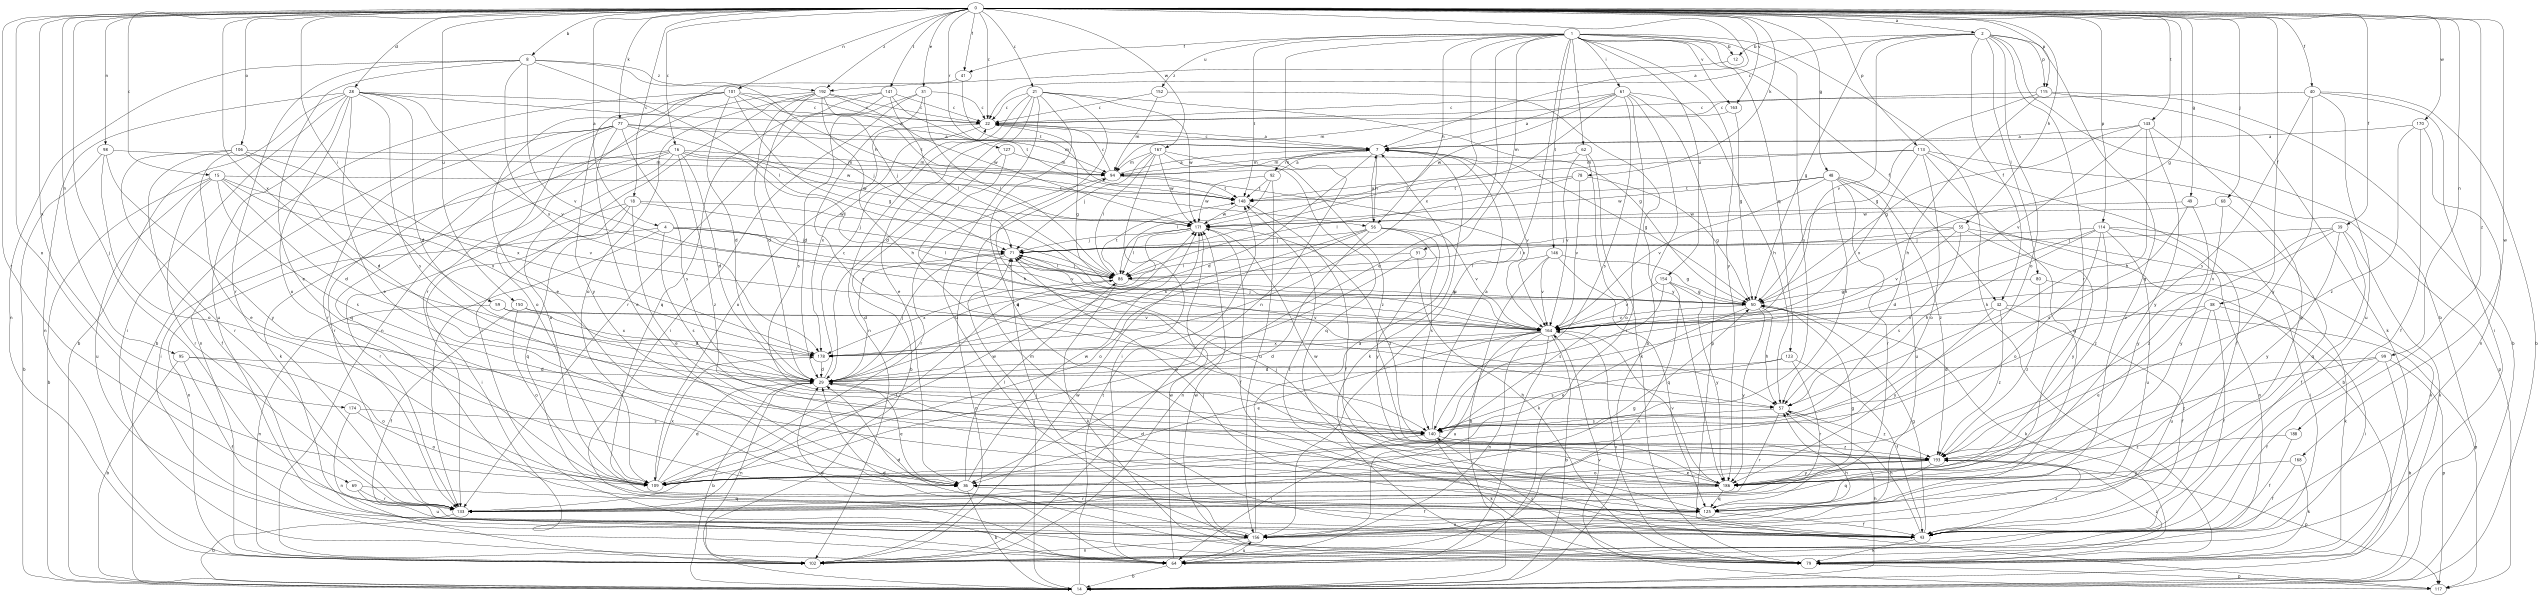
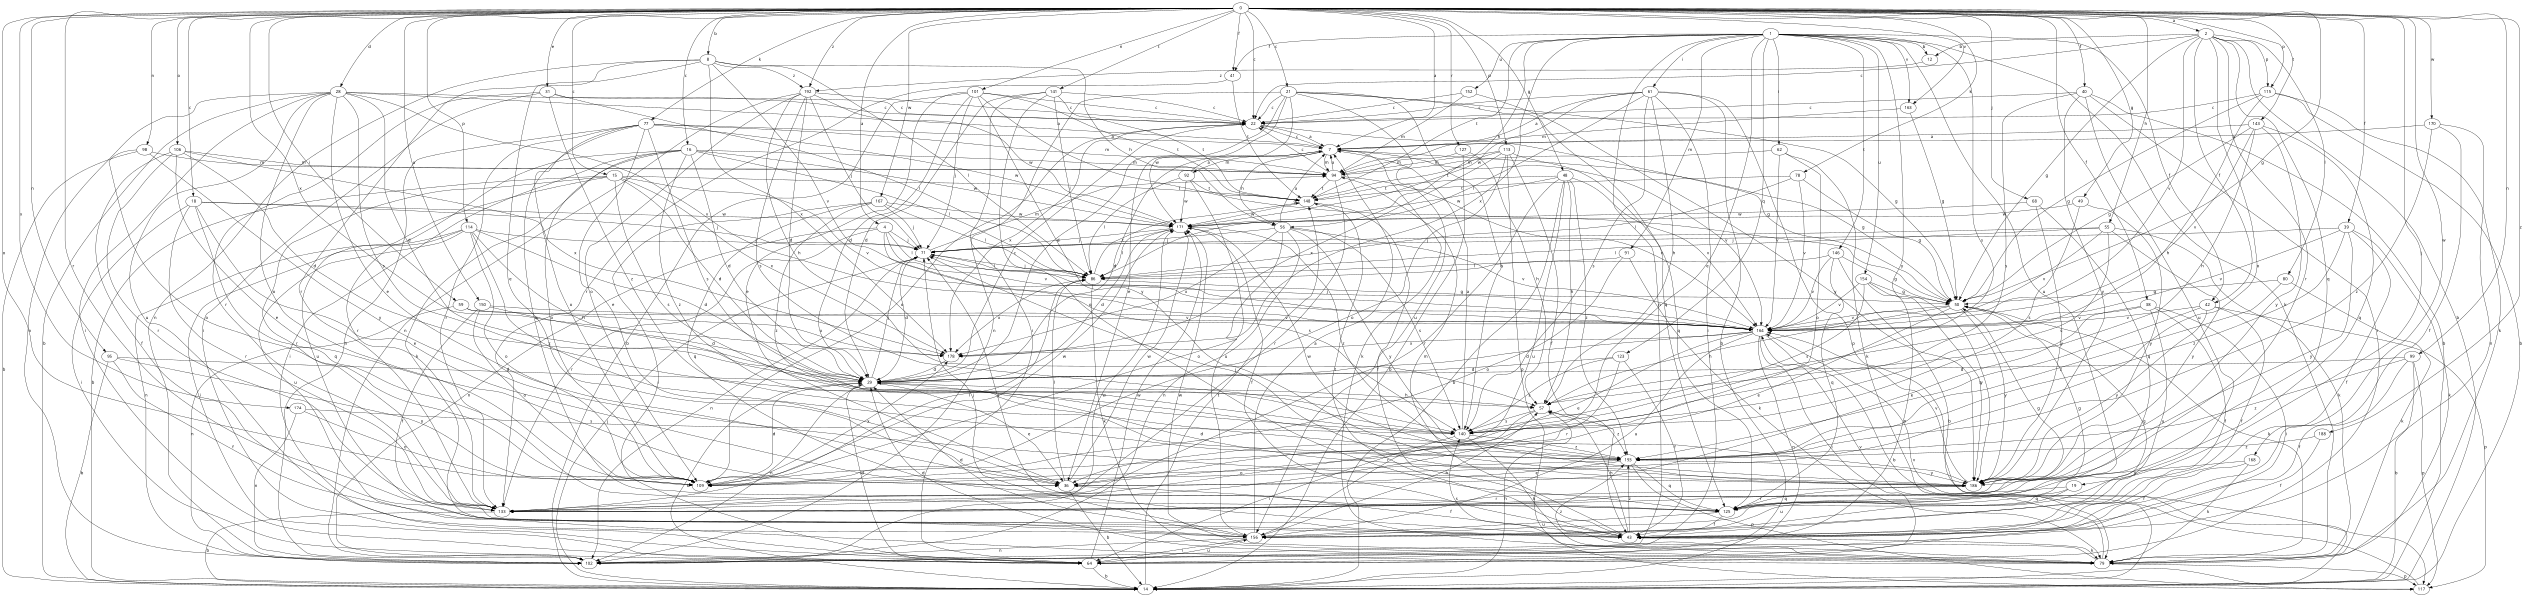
(1134, 159) -> (1131, 185)
(354, 486) -> (2074, 486)
